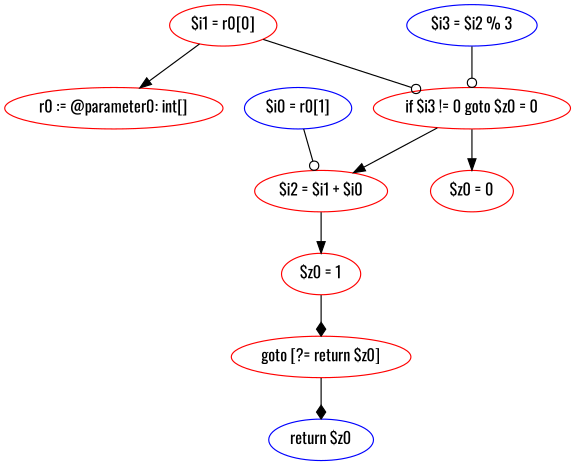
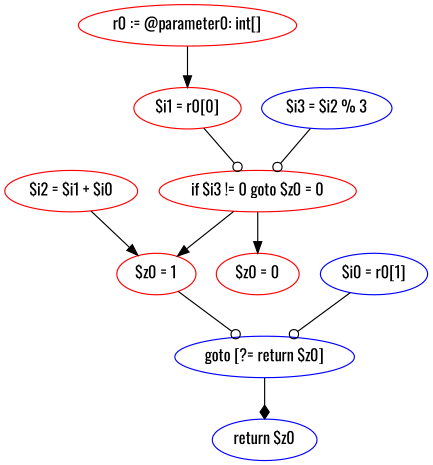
(174, 63) -> (187, 61)
(308, 145) -> (324, 312)
(401, 148) -> (210, 230)
(321, 309) -> (205, 311)
(321, 357) -> (265, 357)
